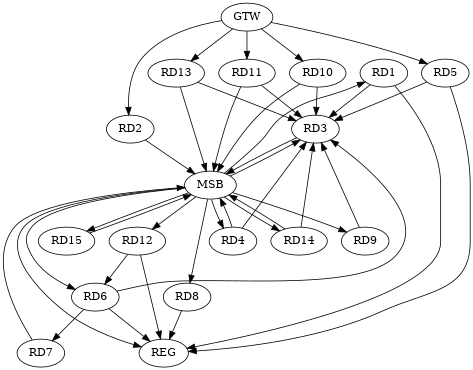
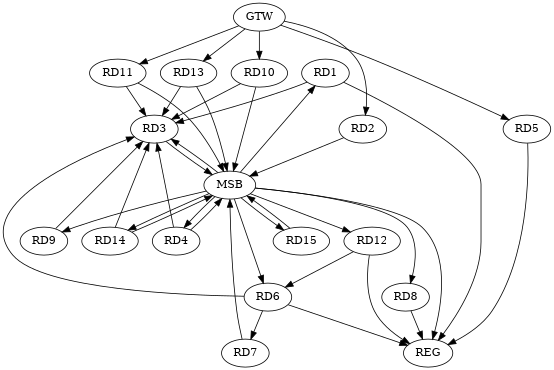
(384, 100) -> none
